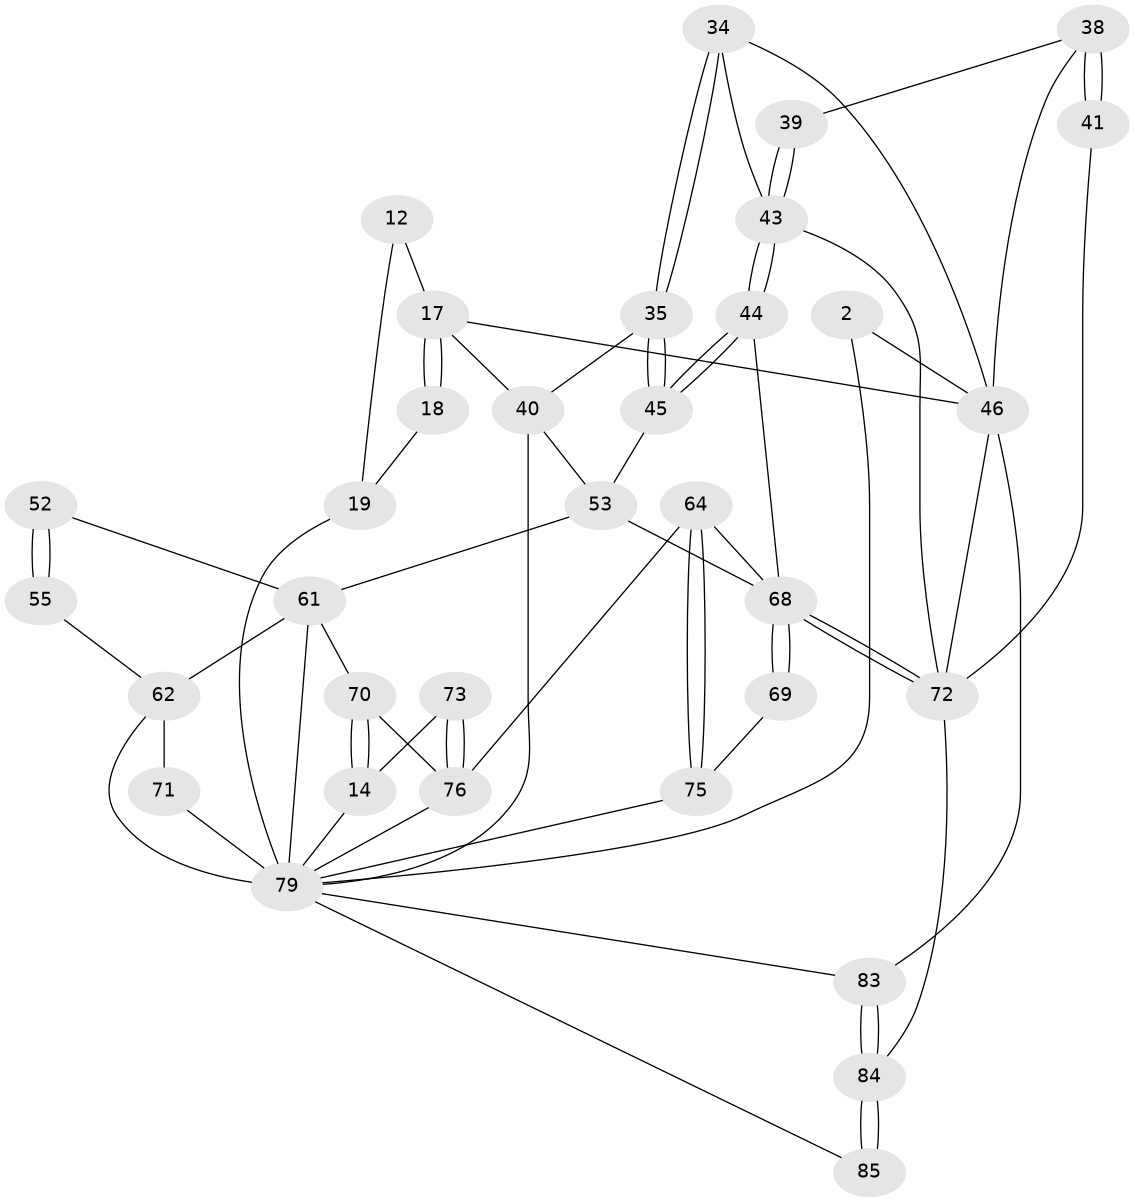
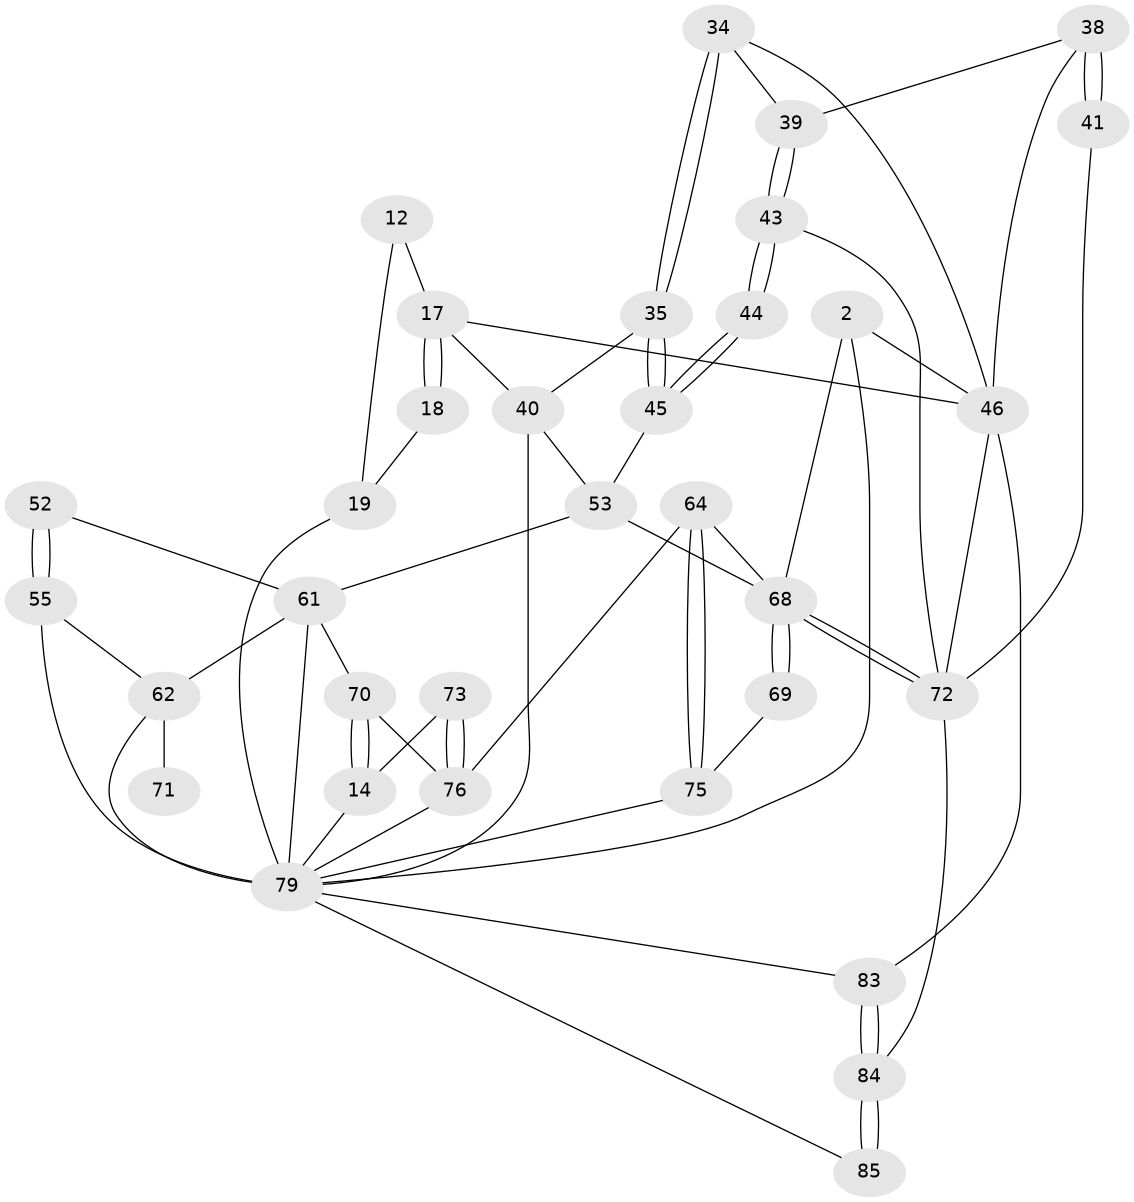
(738, 126) -> (755, 77)
(766, 458) -> (814, 458)
(226, 839) -> (92, 800)
